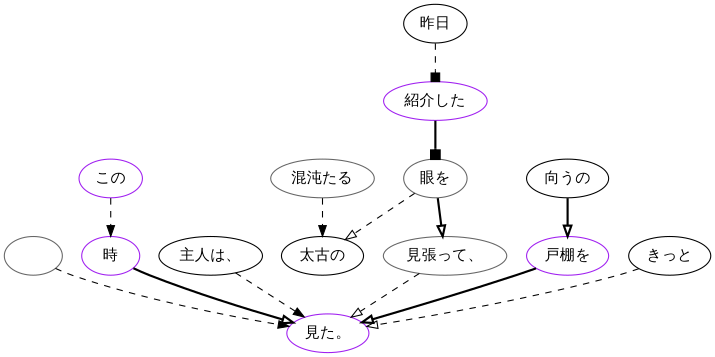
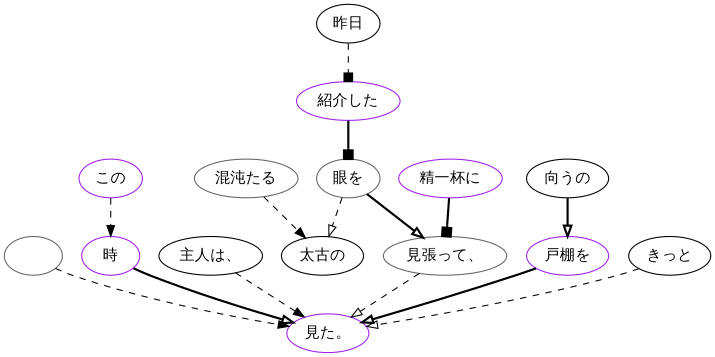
none -> (450, 178)
